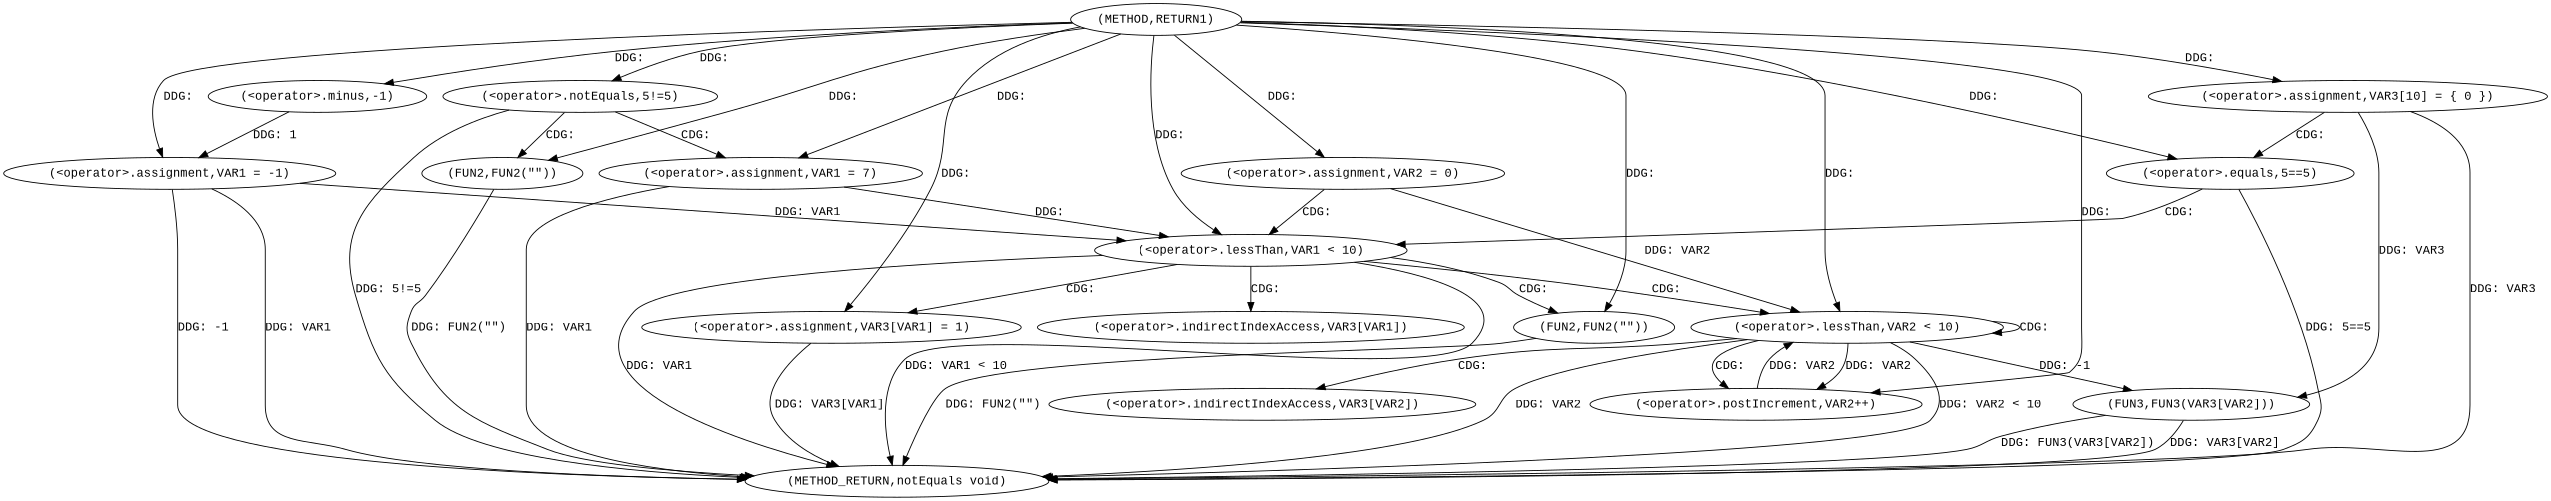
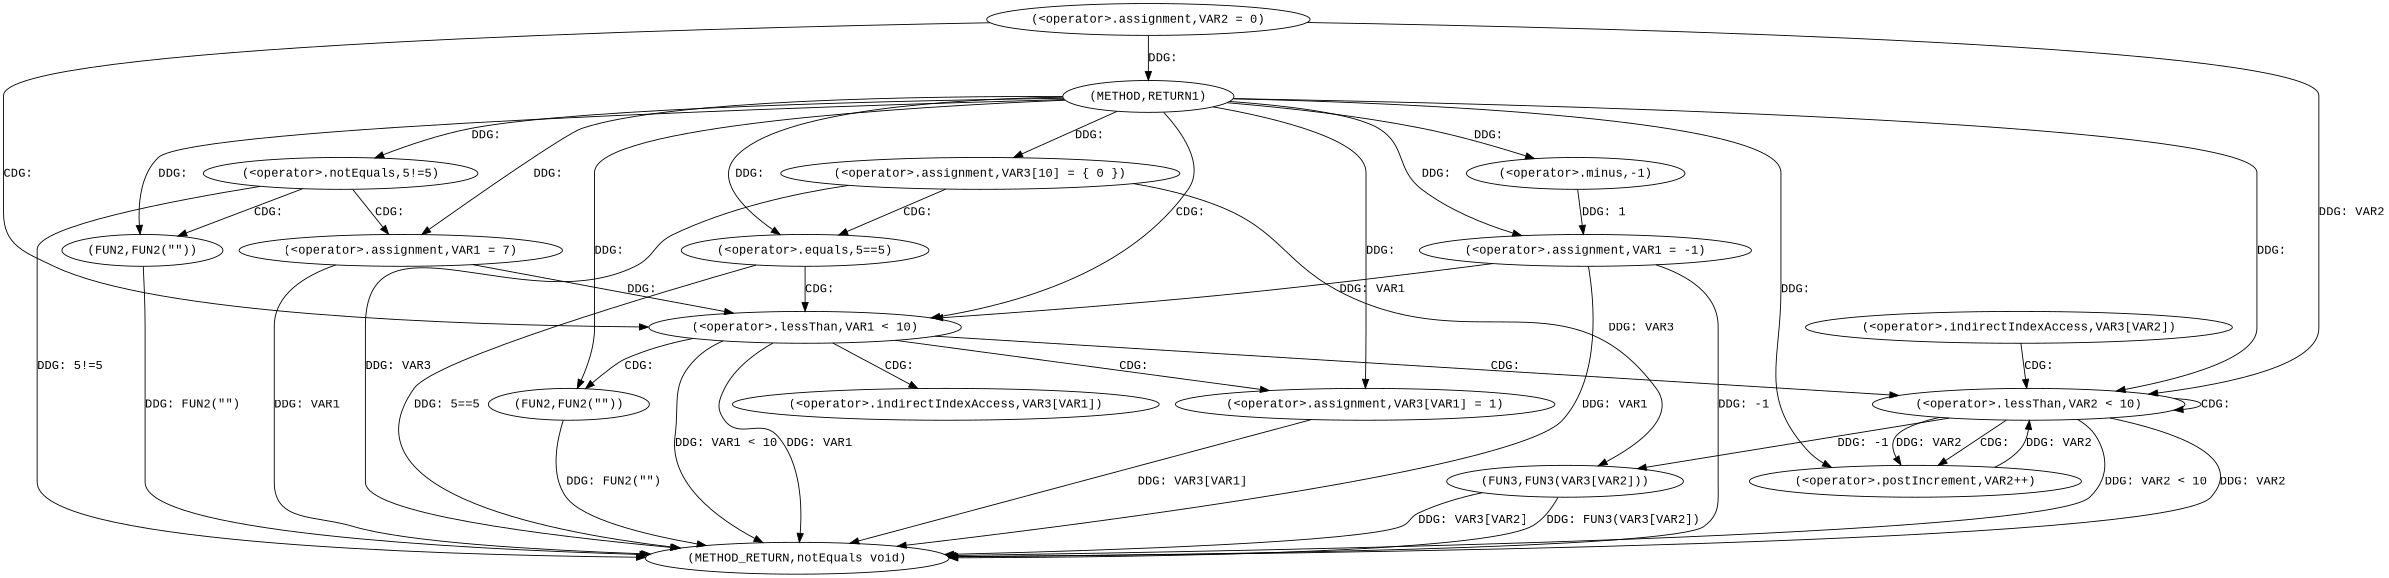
(1246, 93) -> (1148, 54)
(1174, 135) -> (1194, 212)
(1529, 351) -> (2023, 361)
